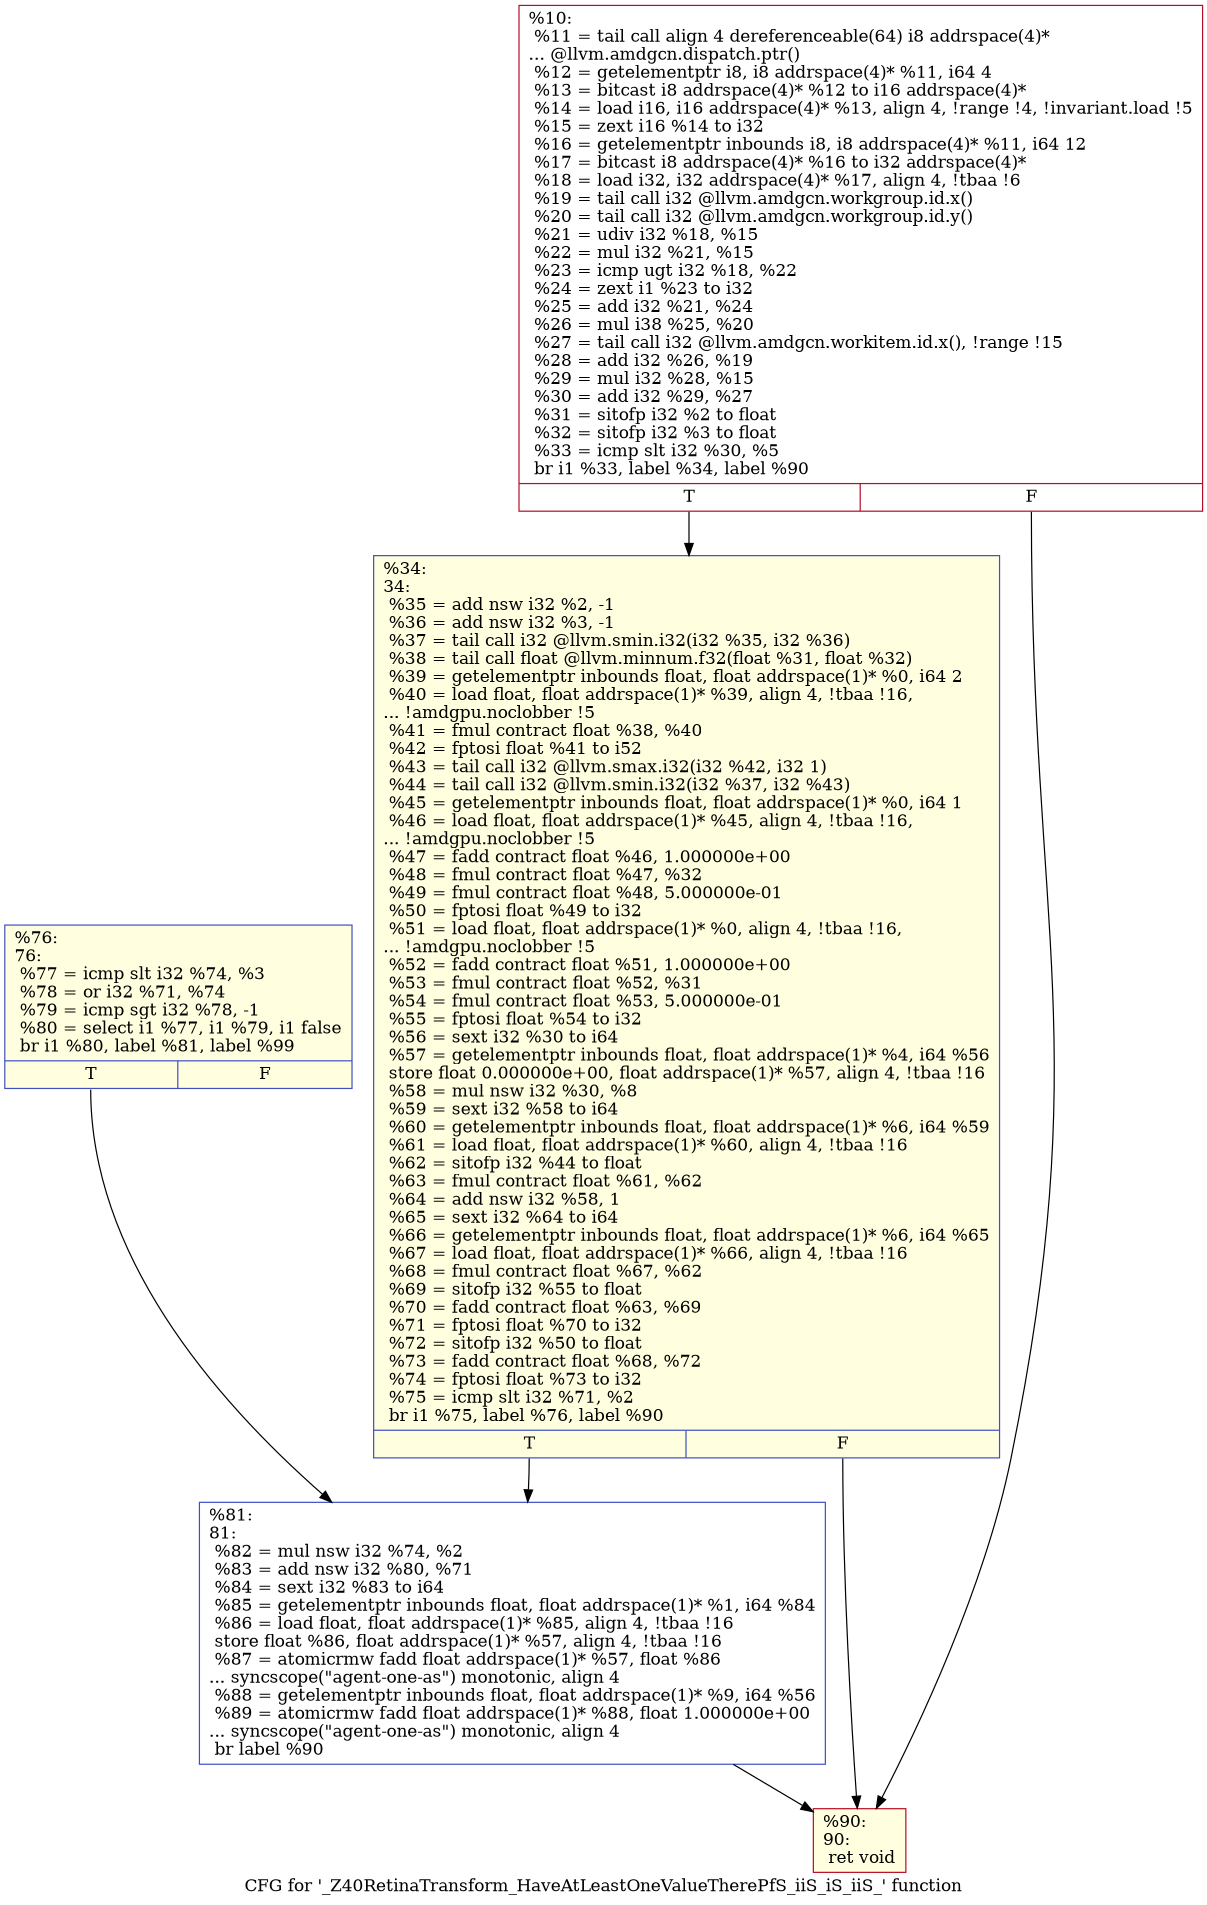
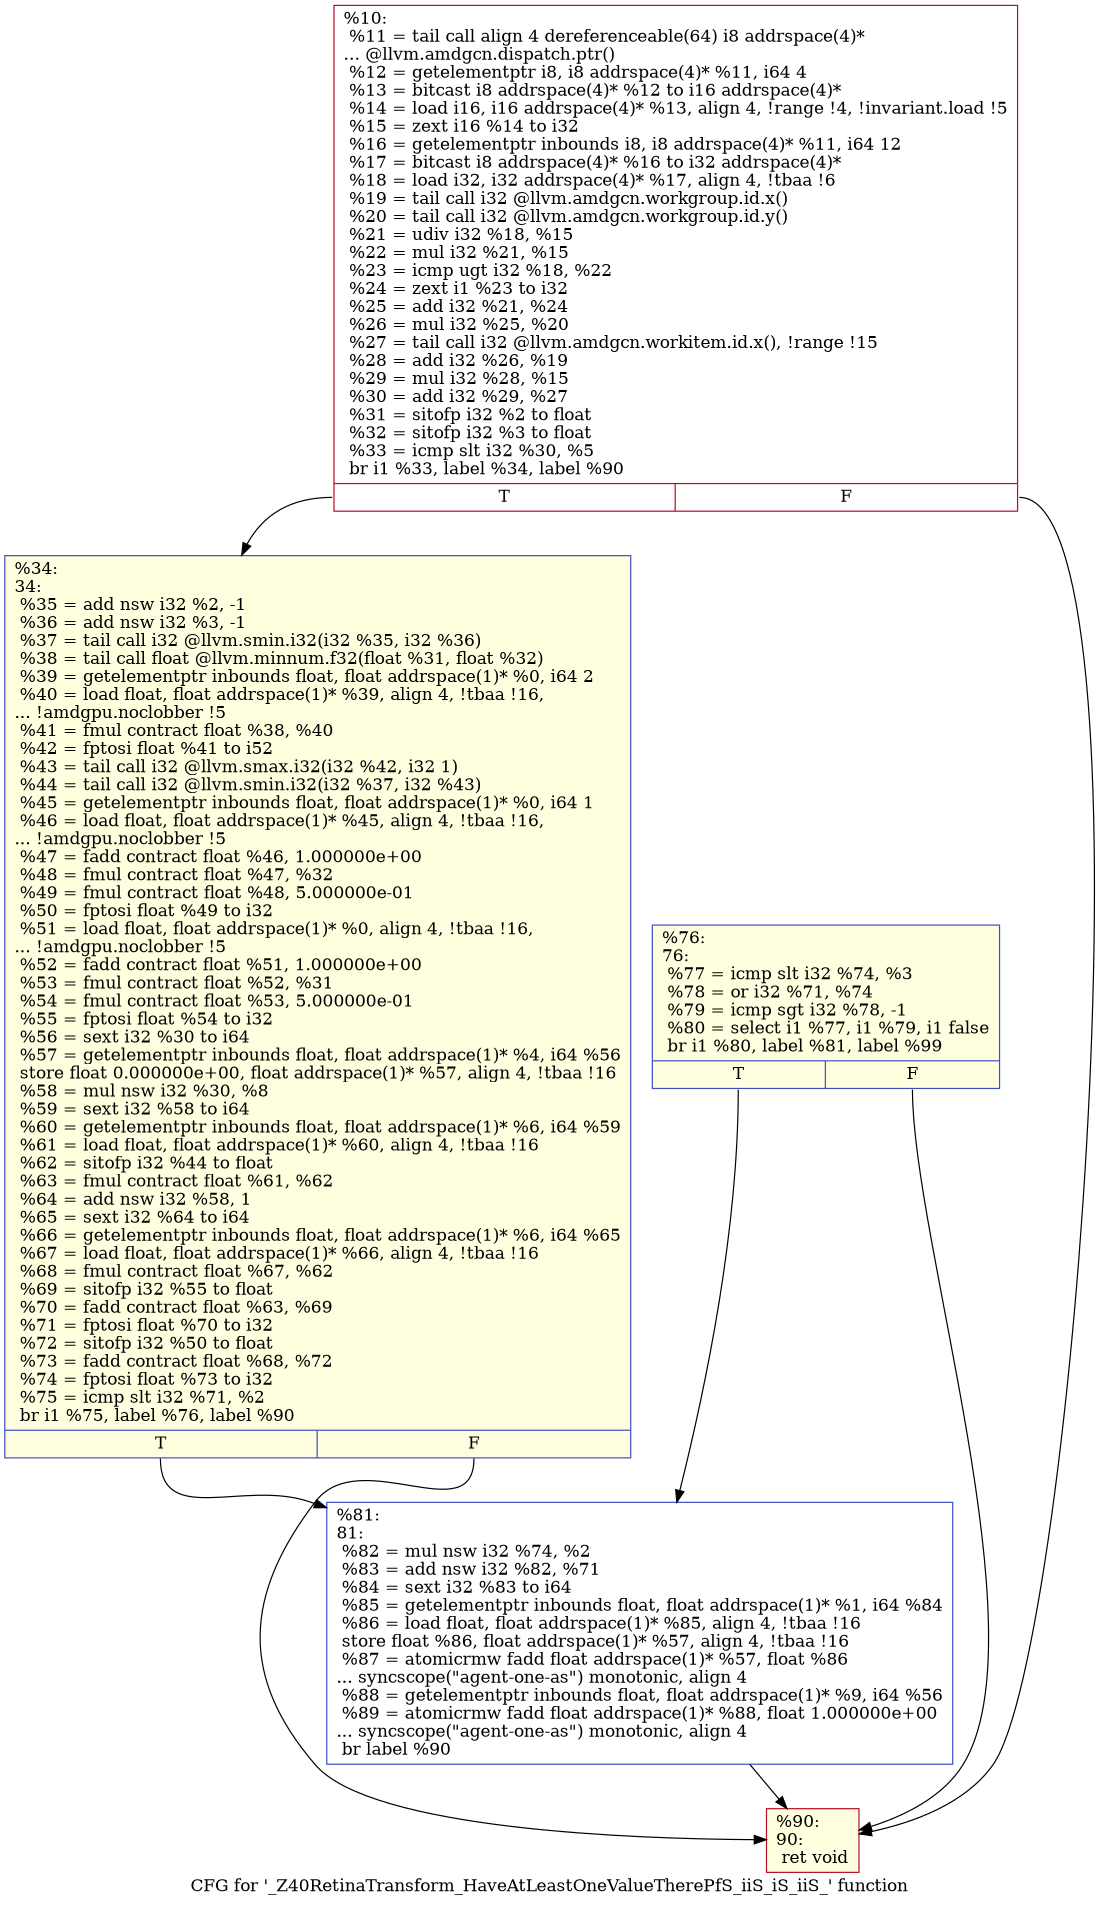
(642, 325) -> (457, 325)
none -> (974, 1483)
(341, 1570) -> (469, 1570)
